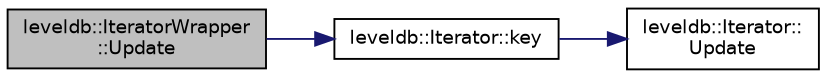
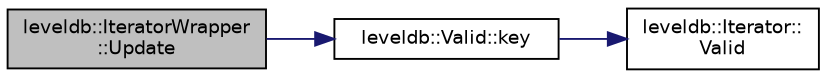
(447, 39) -> (447, 39)
(723, 39) -> (723, 39)
